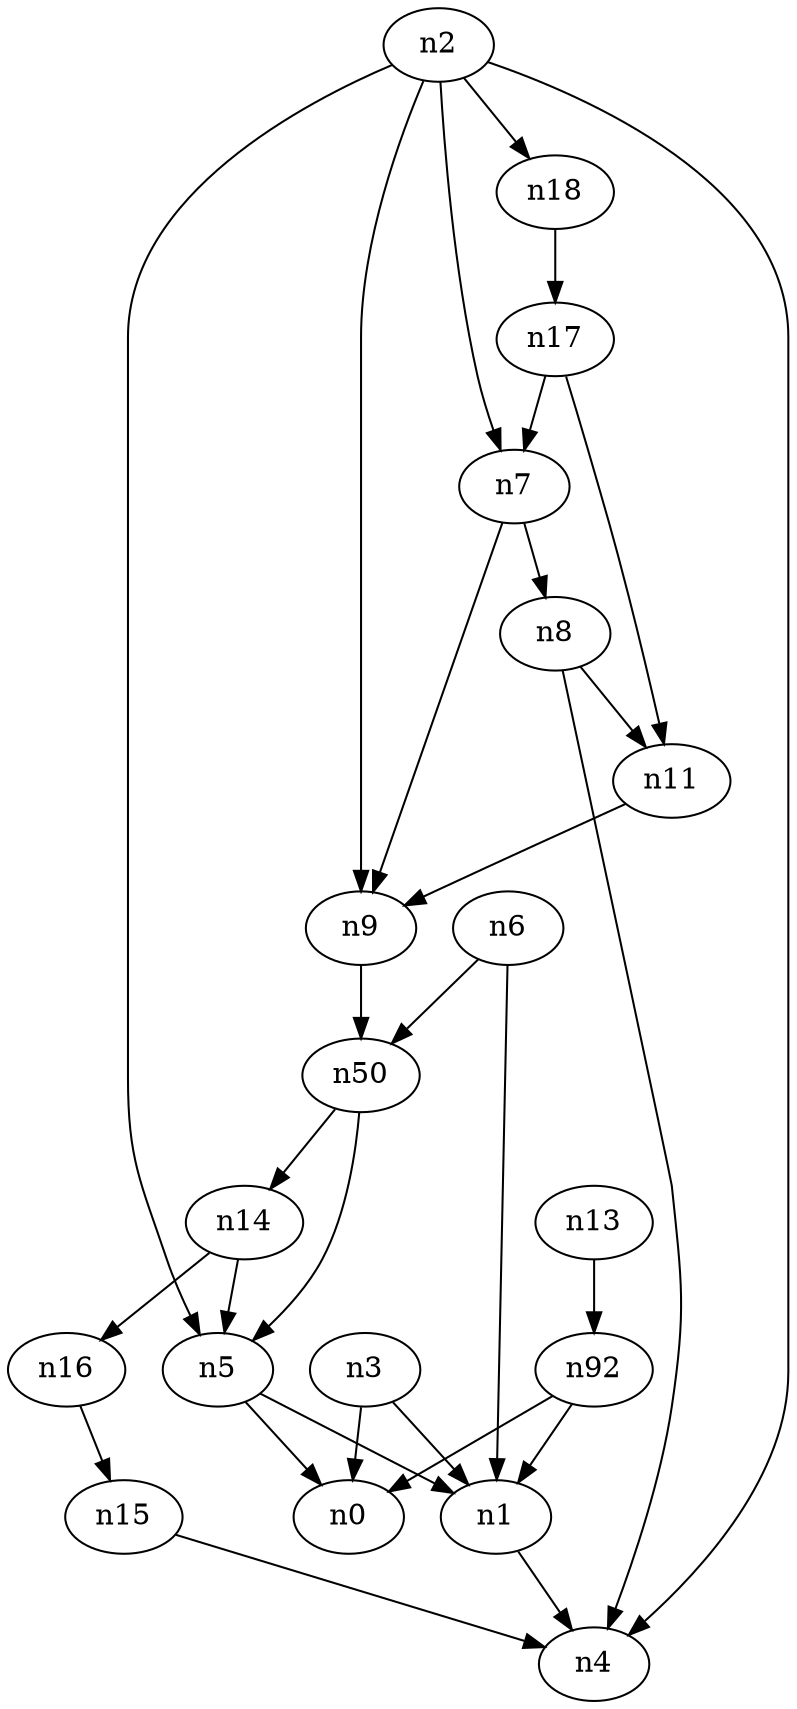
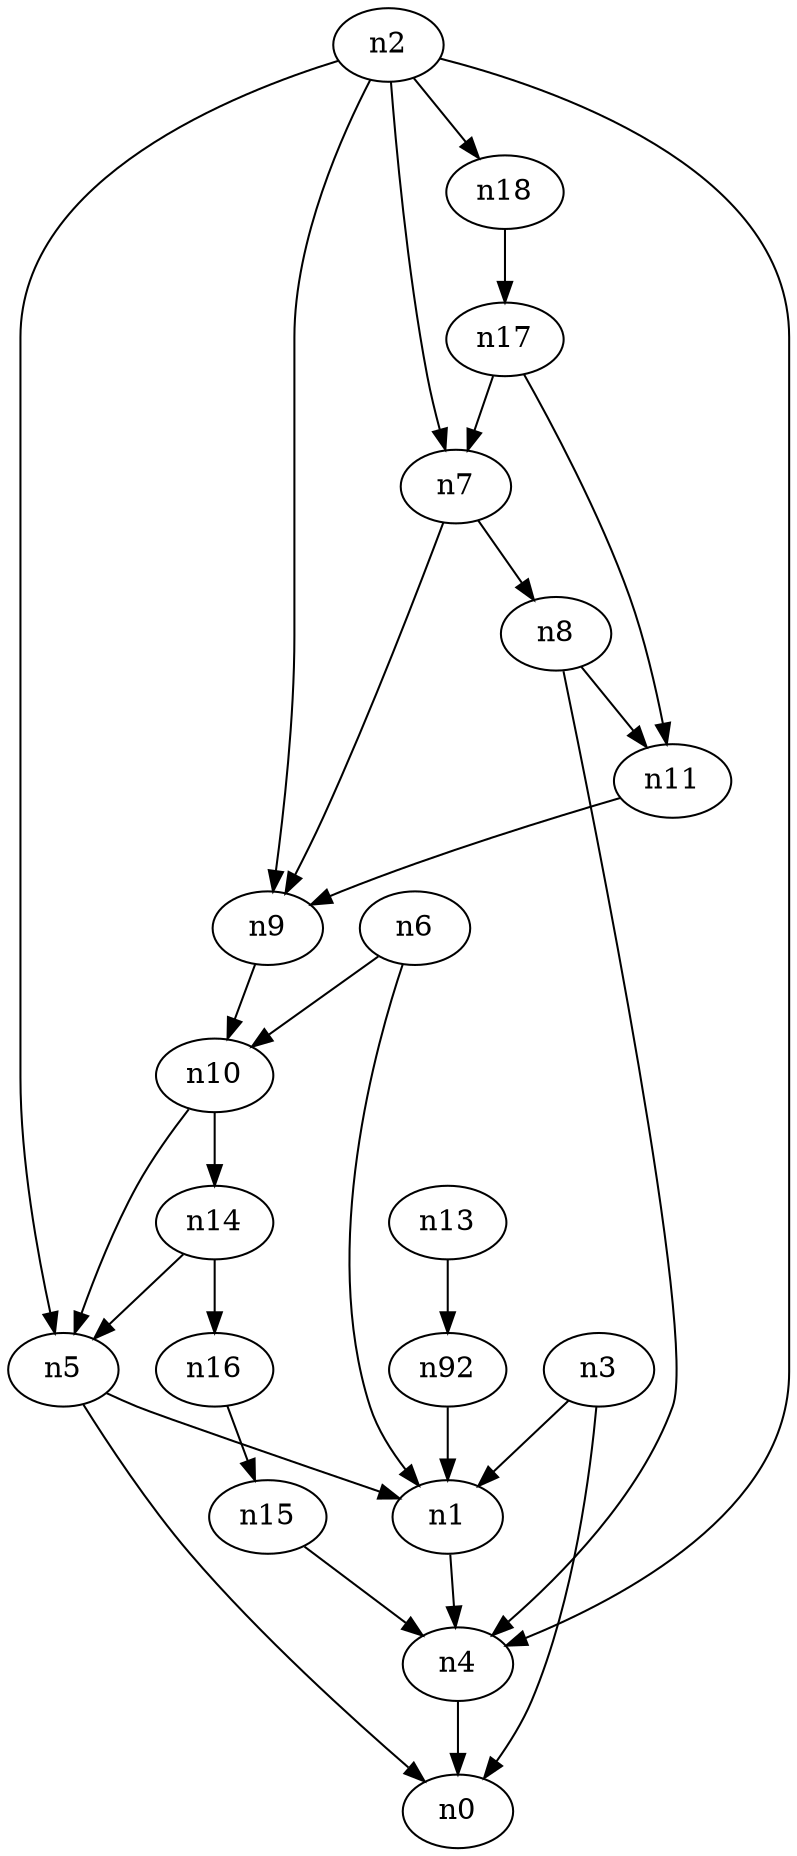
(361, 1075) -> (215, 1075)
(480, 1439) -> (458, 1728)
